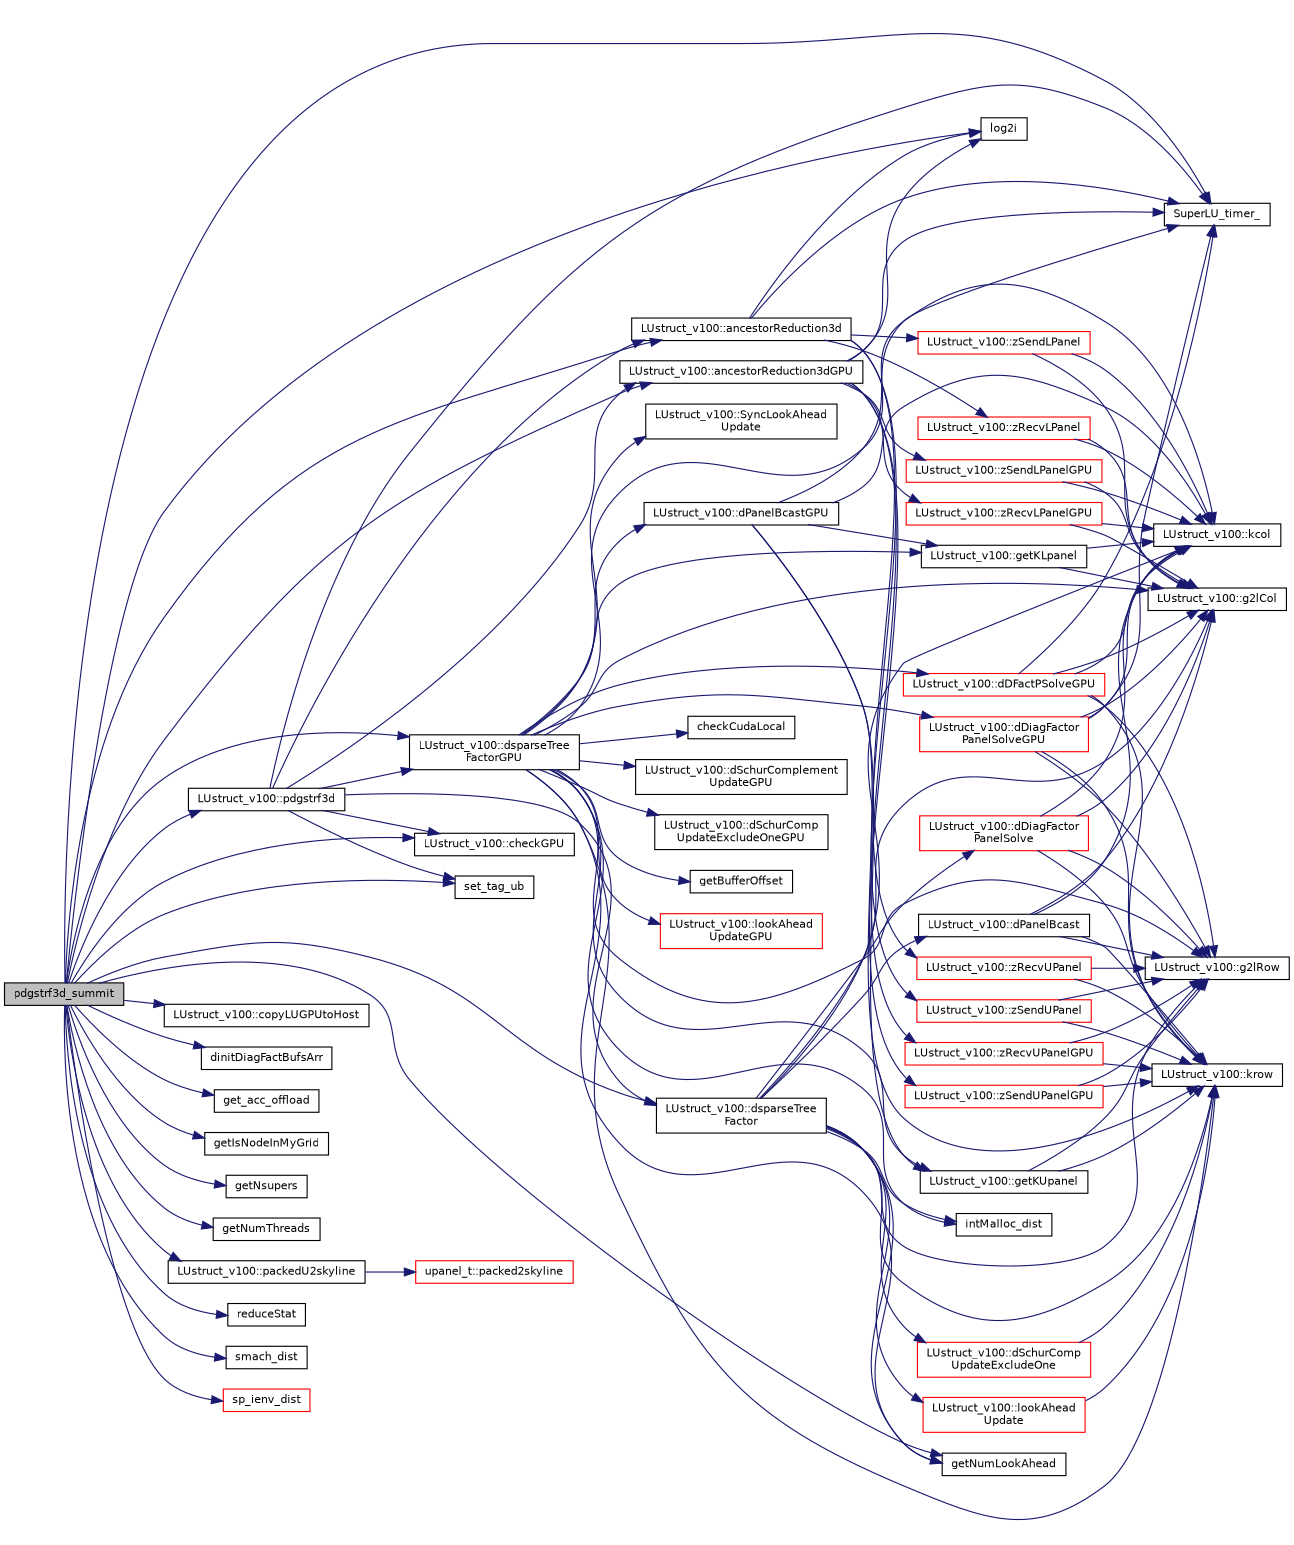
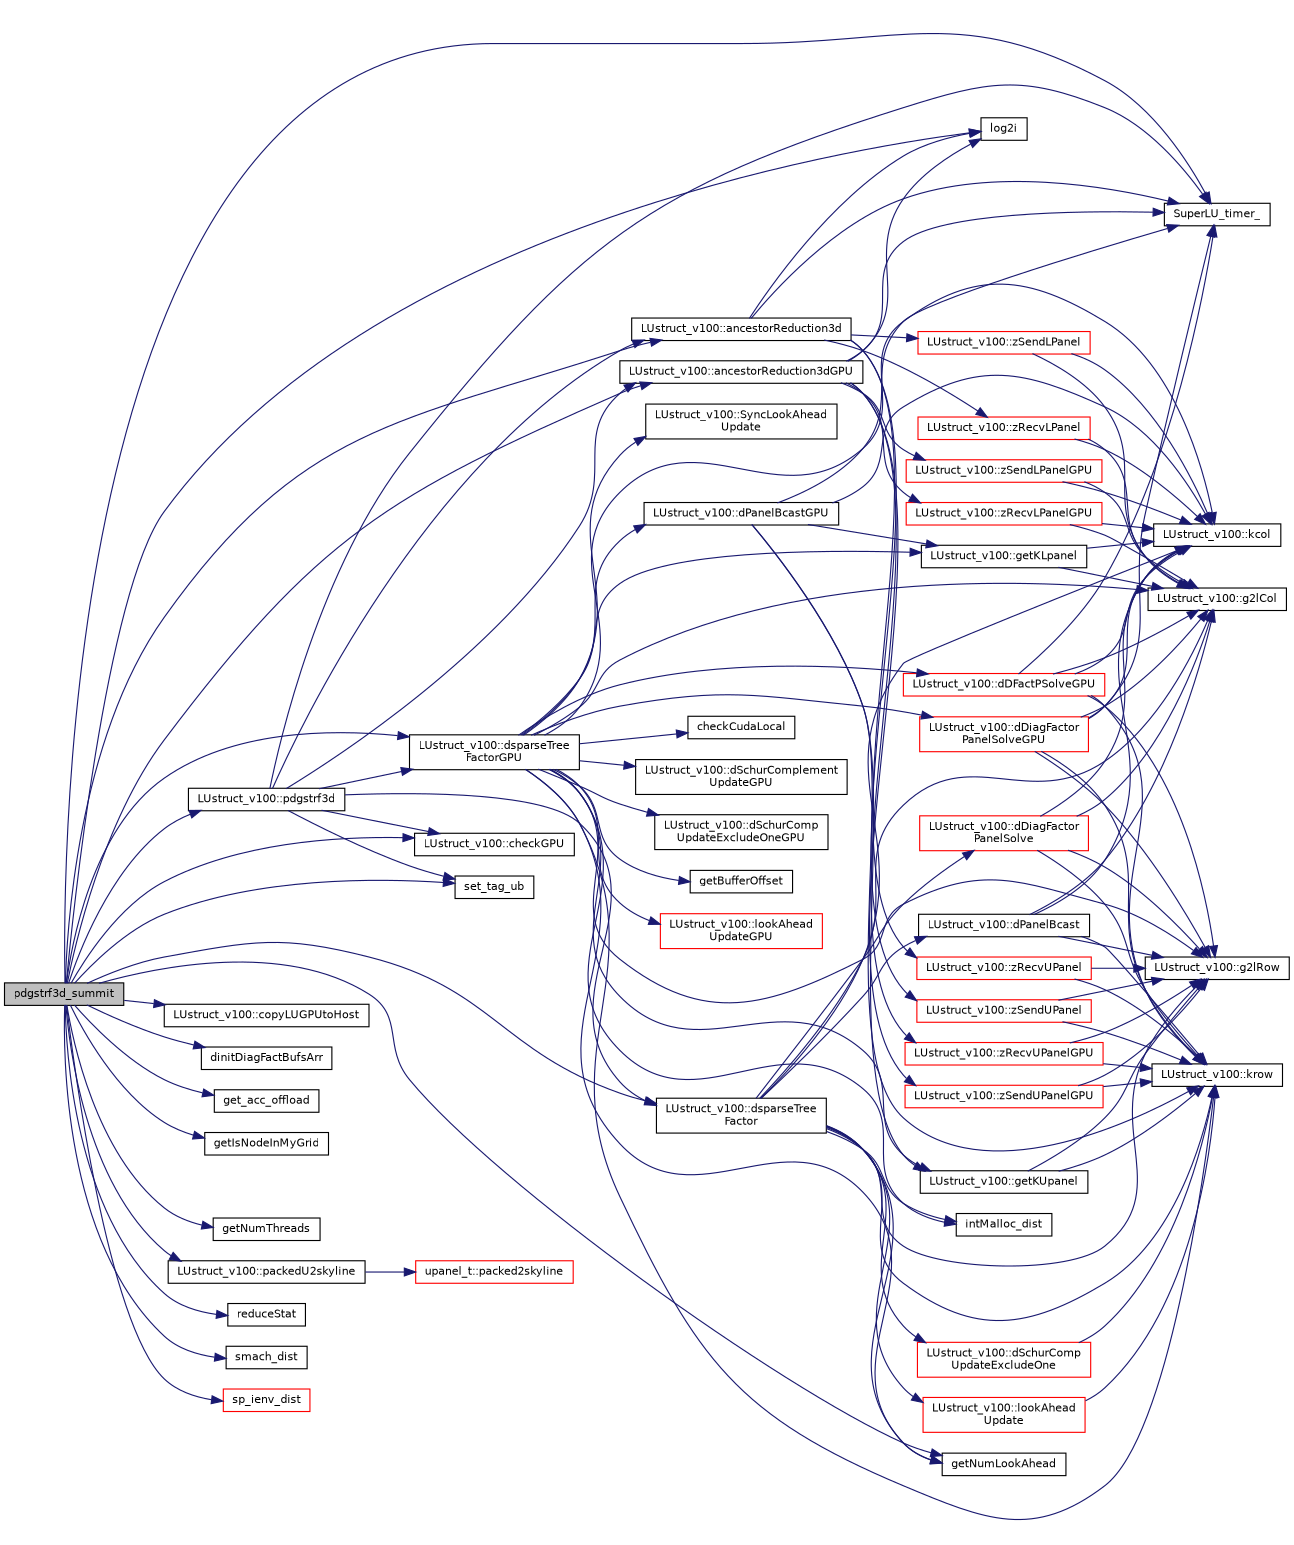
(267, 1187) -> none
